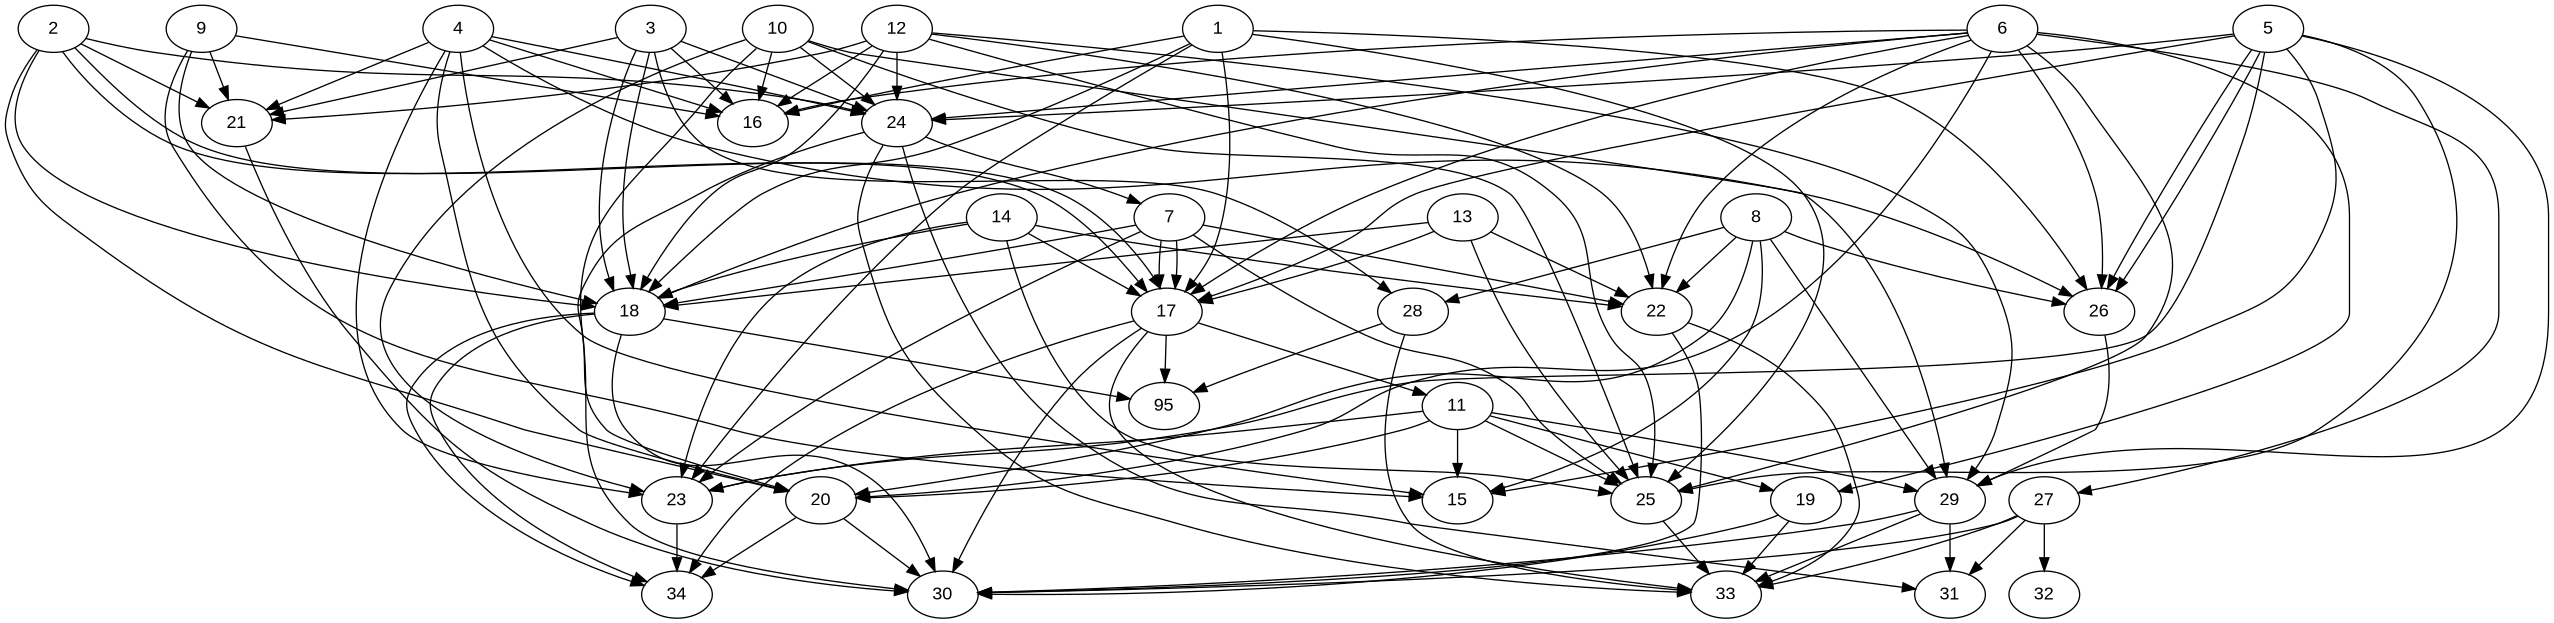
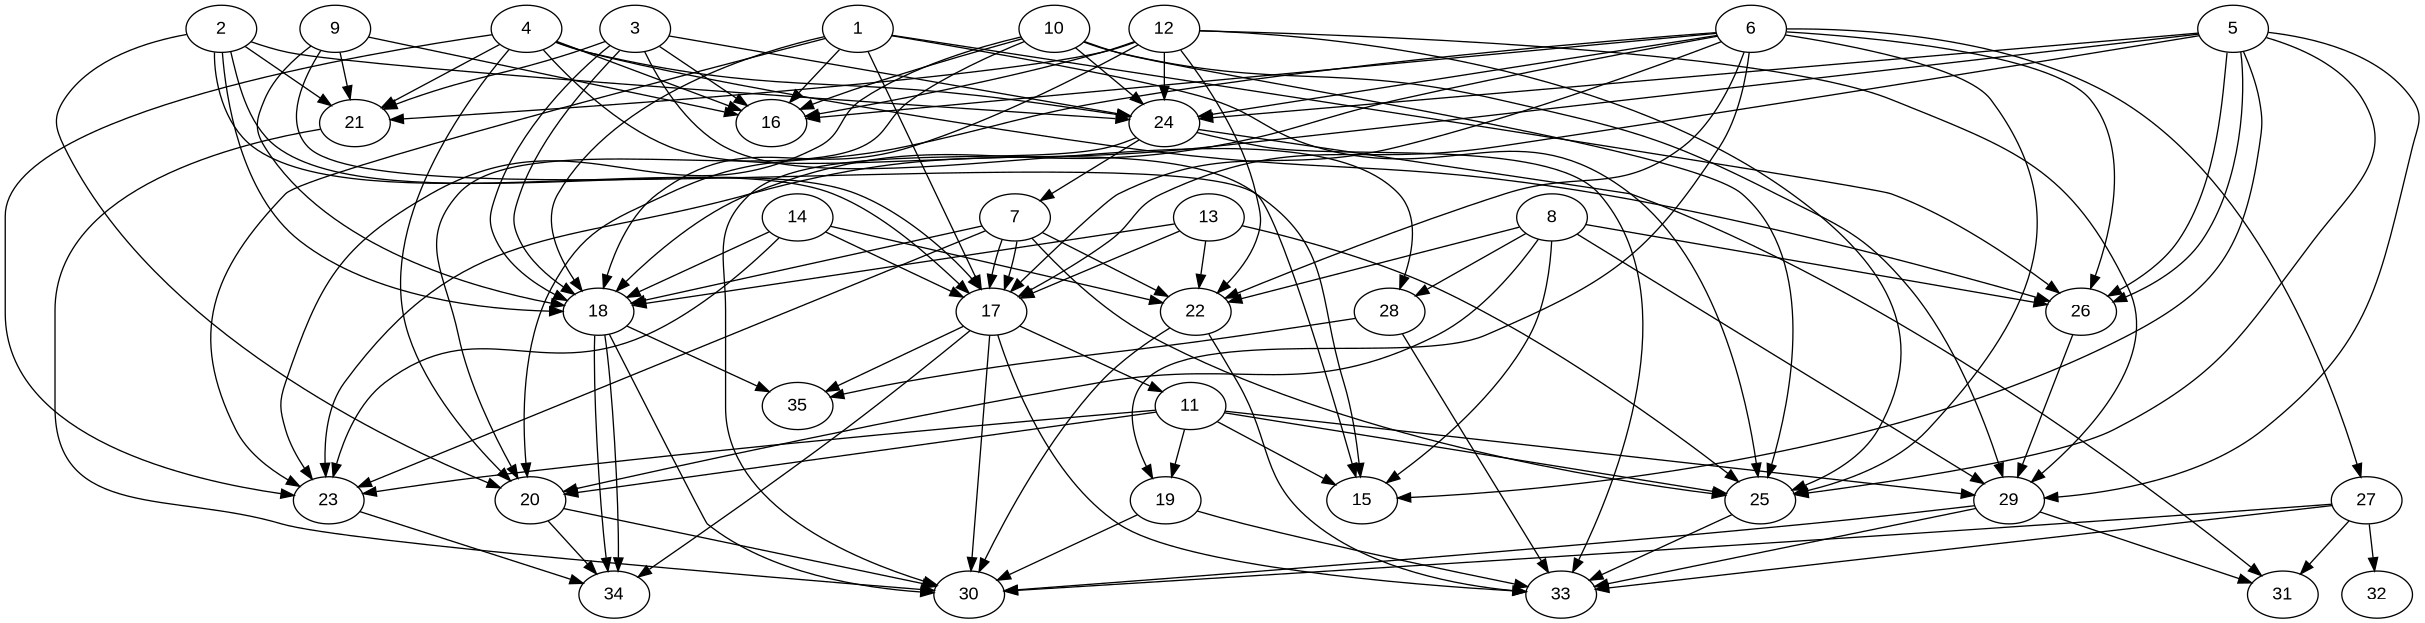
(1164, 406) -> (798, 406)
(1280, 465) -> none
